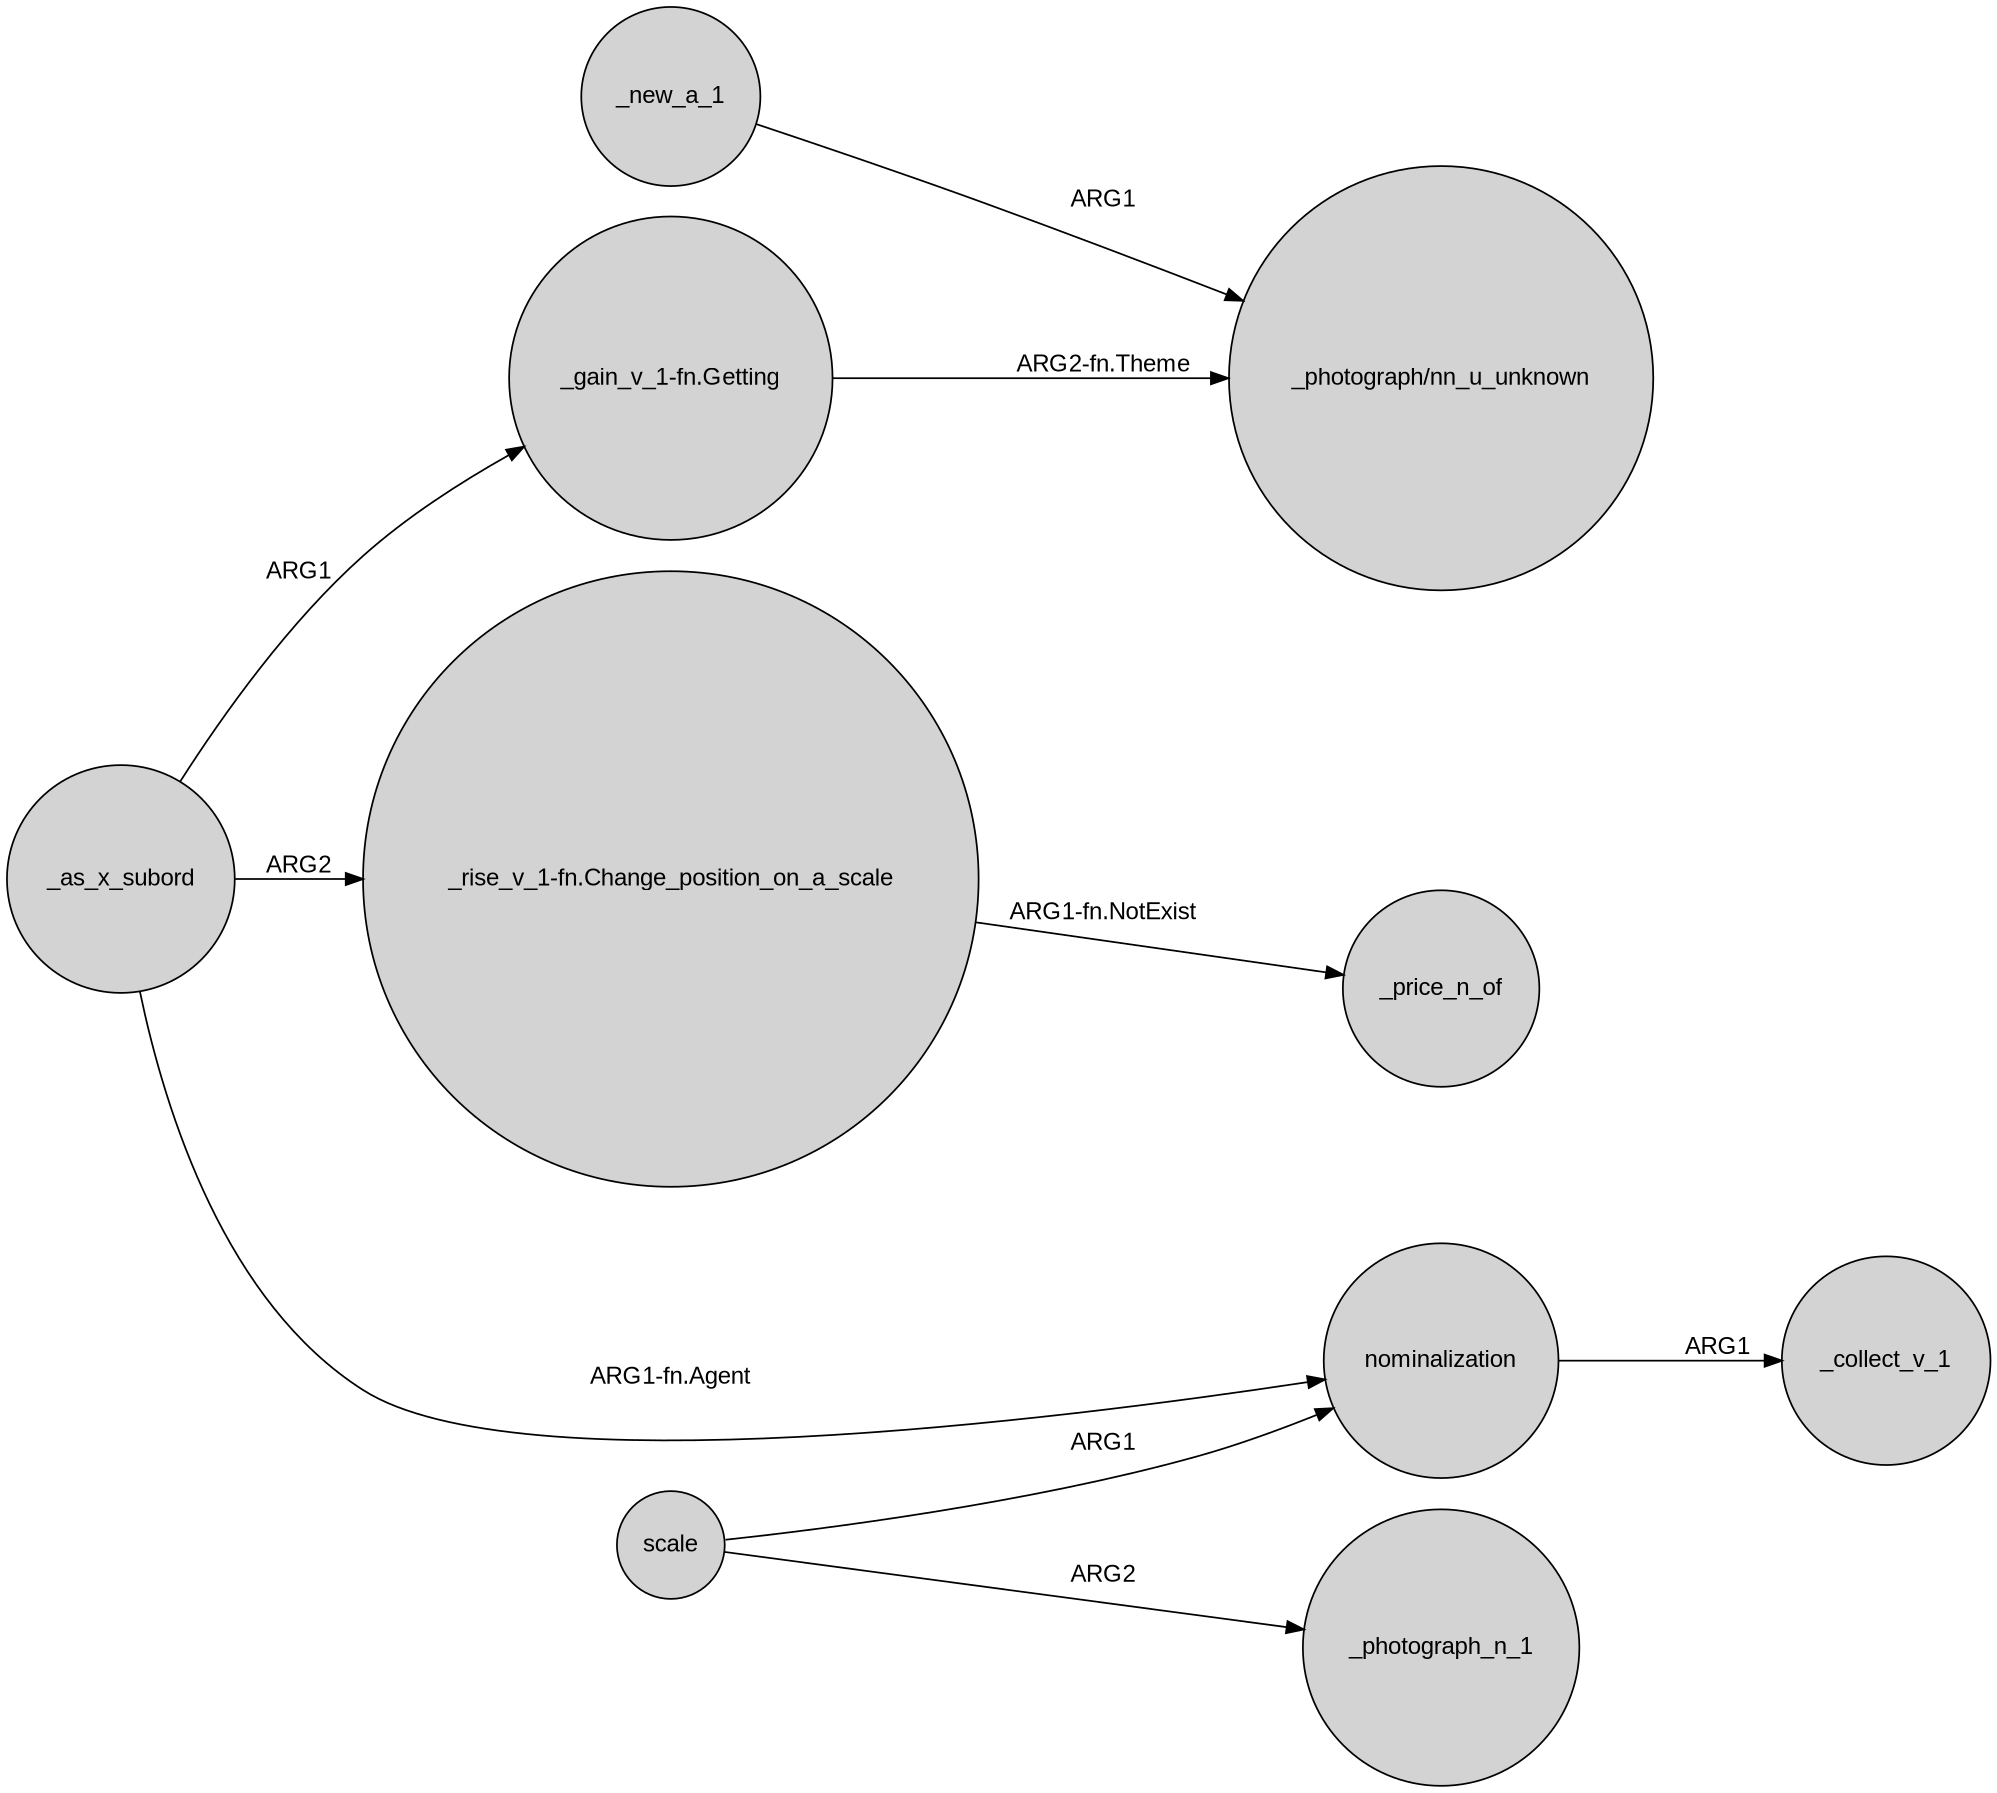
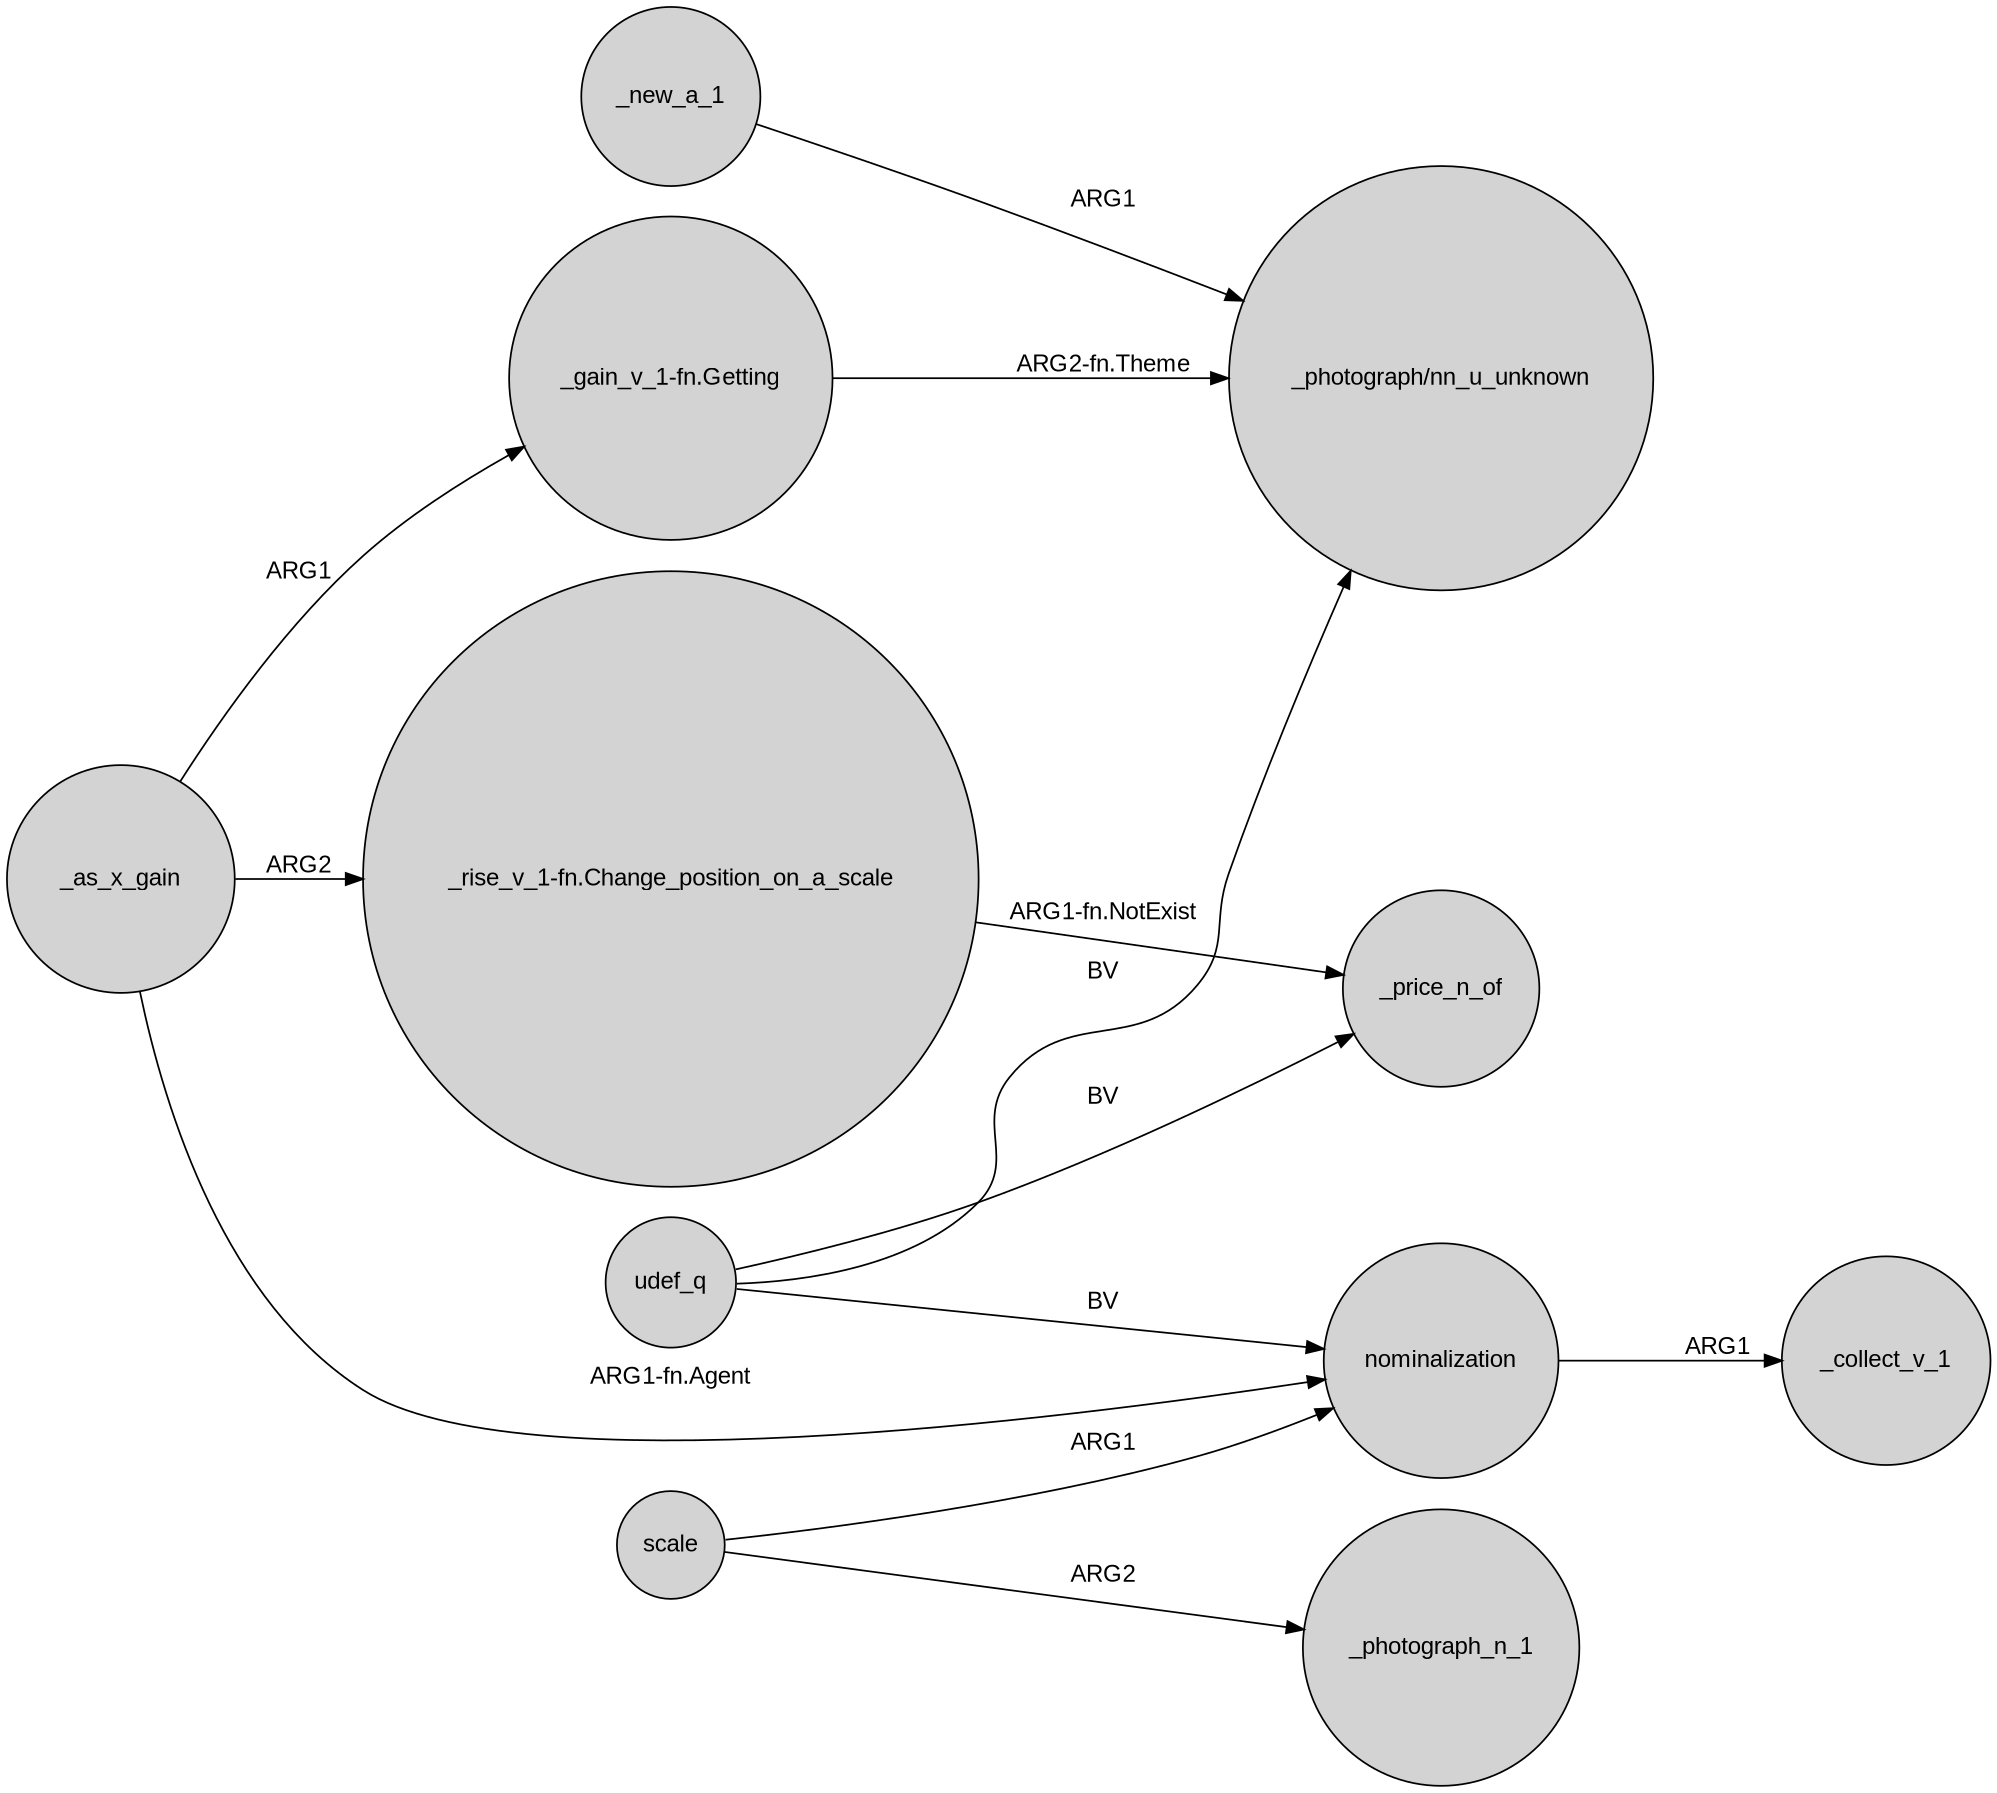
(121, 879) -> (121, 879)
none -> (671, 1282)
